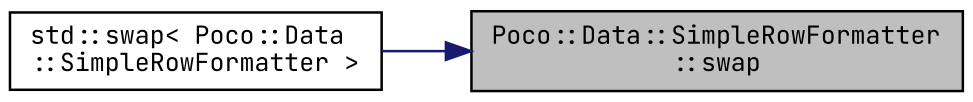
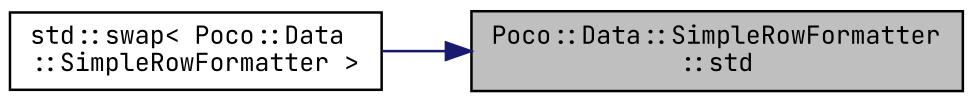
(717, 51) -> (717, 51)
